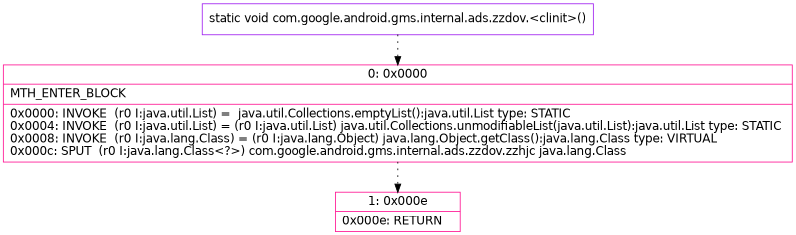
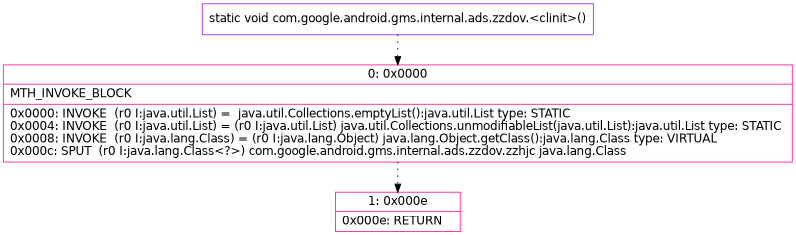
(68, 94) -> (71, 94)
